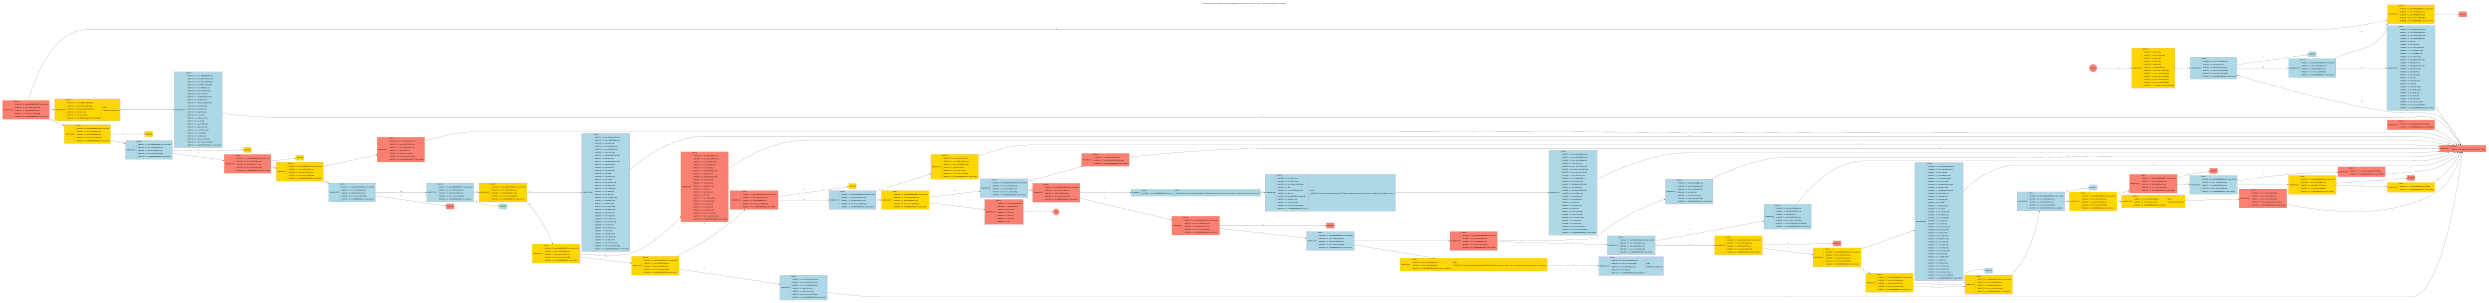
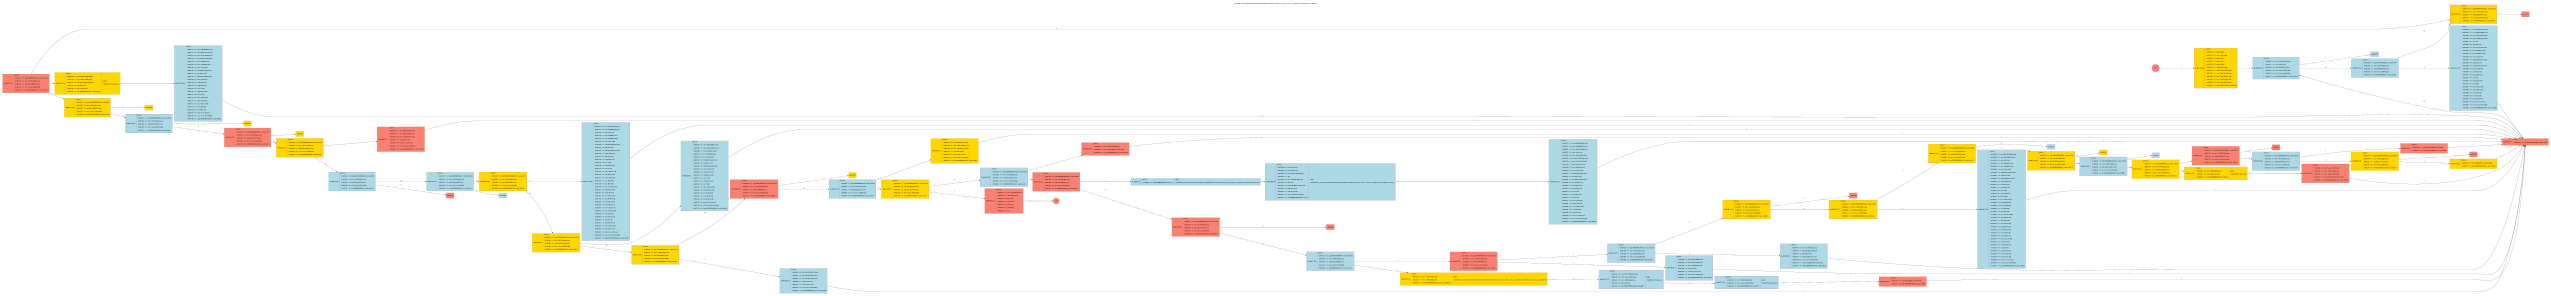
none -> (2103, 152)
(705, 187) -> (705, 176)
none -> (1746, 282)
